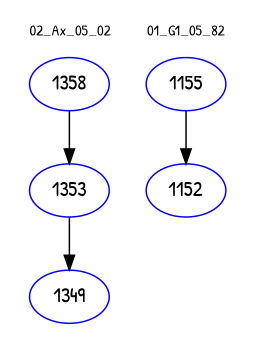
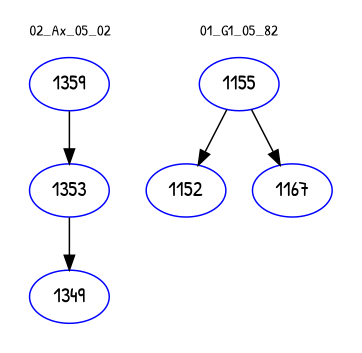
(69, 84) -> (69, 84)
none -> (292, 190)
